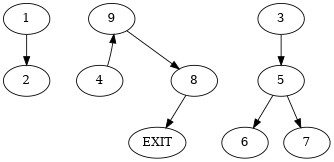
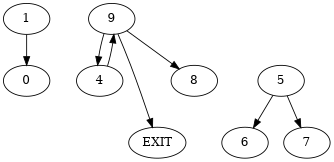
(281, 19) -> none
none -> (101, 45)
(27, 81) -> (27, 81)
(178, 108) -> (135, 76)
